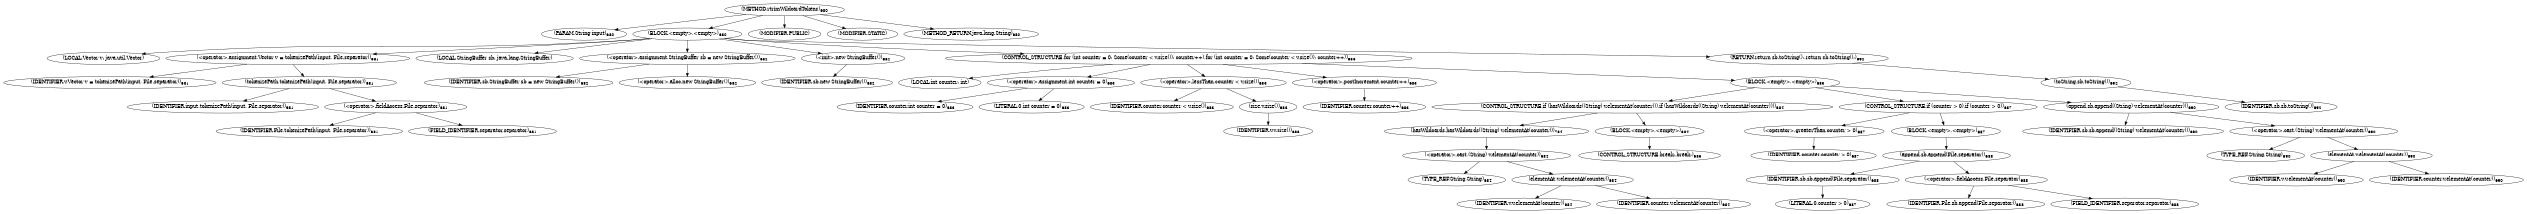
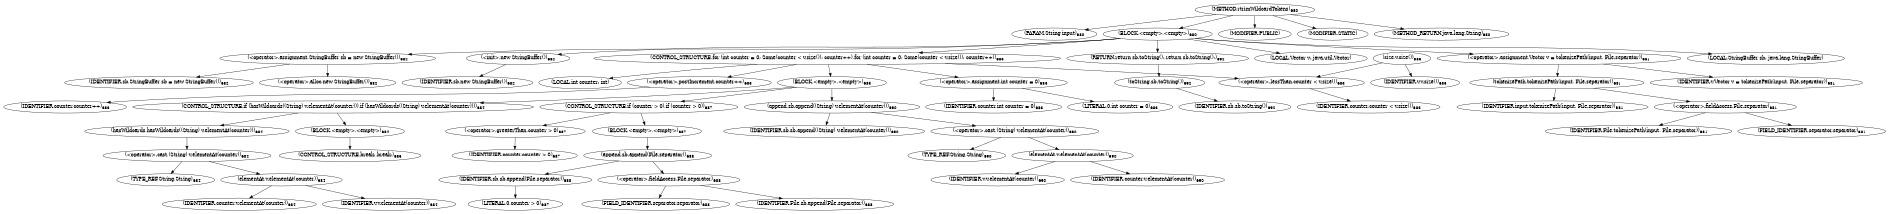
(1240, 94) -> (1351, 70)
(1559, 131) -> (259, 131)
